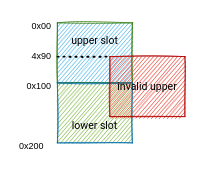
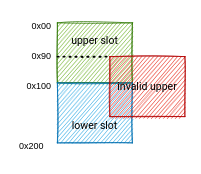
(95, 53) -> (95, 53)
(41, 57) -> (41, 57)
(95, 113) -> (95, 113)
